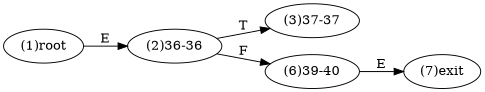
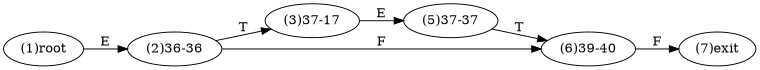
(312, 21) -> (312, 21)
none -> (451, 21)
(382, 65) -> (657, 42)
